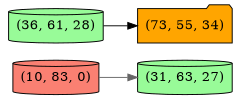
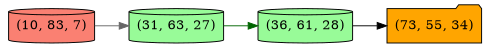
none -> (236, 26)
(56, 77) -> (52, 26)
